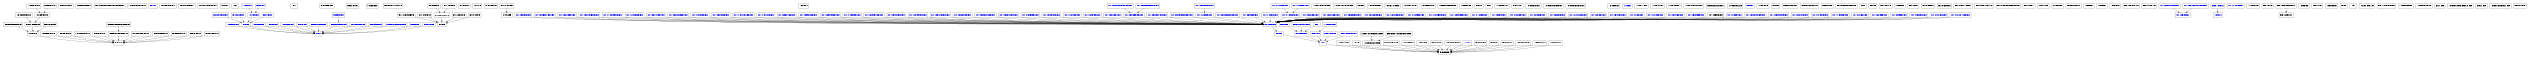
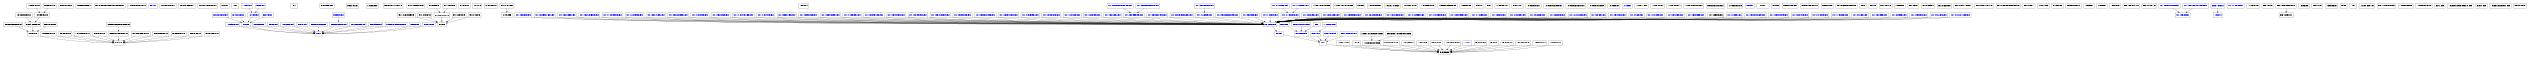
none -> (416, 6)
none -> (1597, 6)
(1763, 6) -> (1763, 6)
